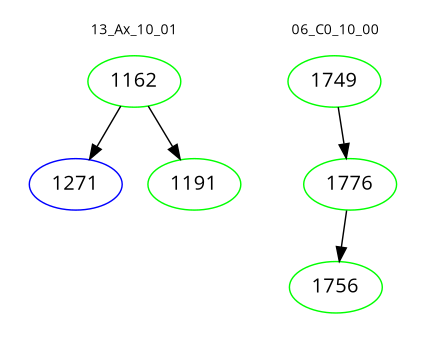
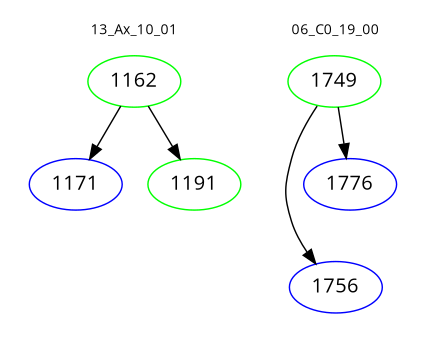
(336, 31) -> (336, 31)
(76, 184) -> (76, 184)
(350, 184) -> (350, 184)
(344, 229) -> (287, 178)
(336, 287) -> (336, 287)
